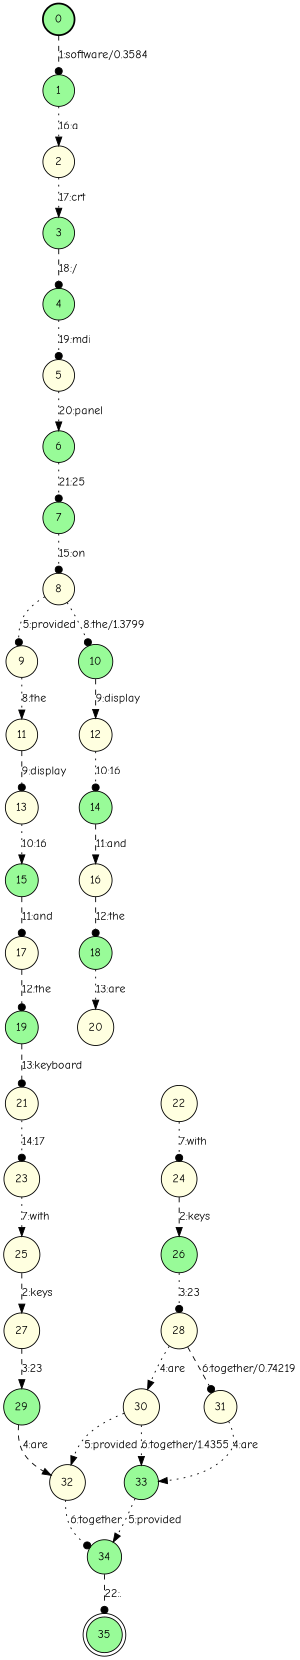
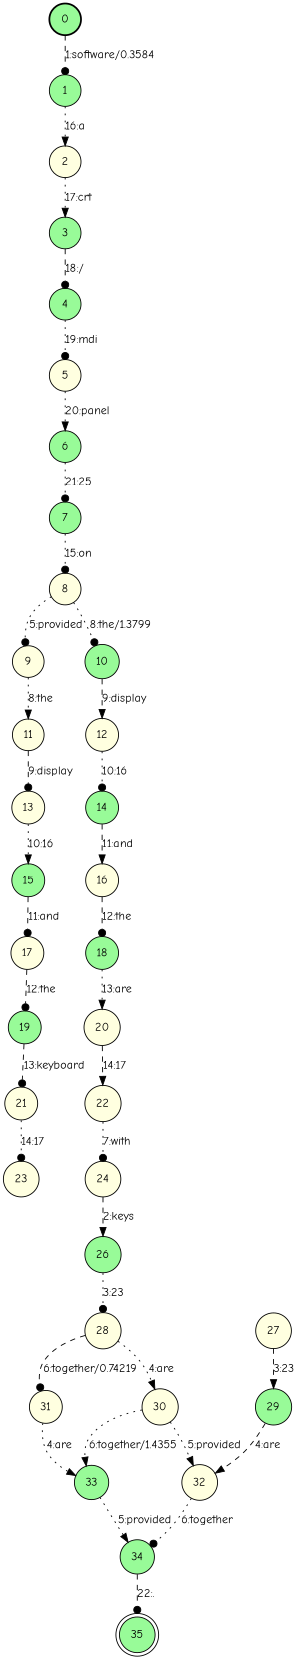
none -> (103, 1061)
(22, 1255) -> none
